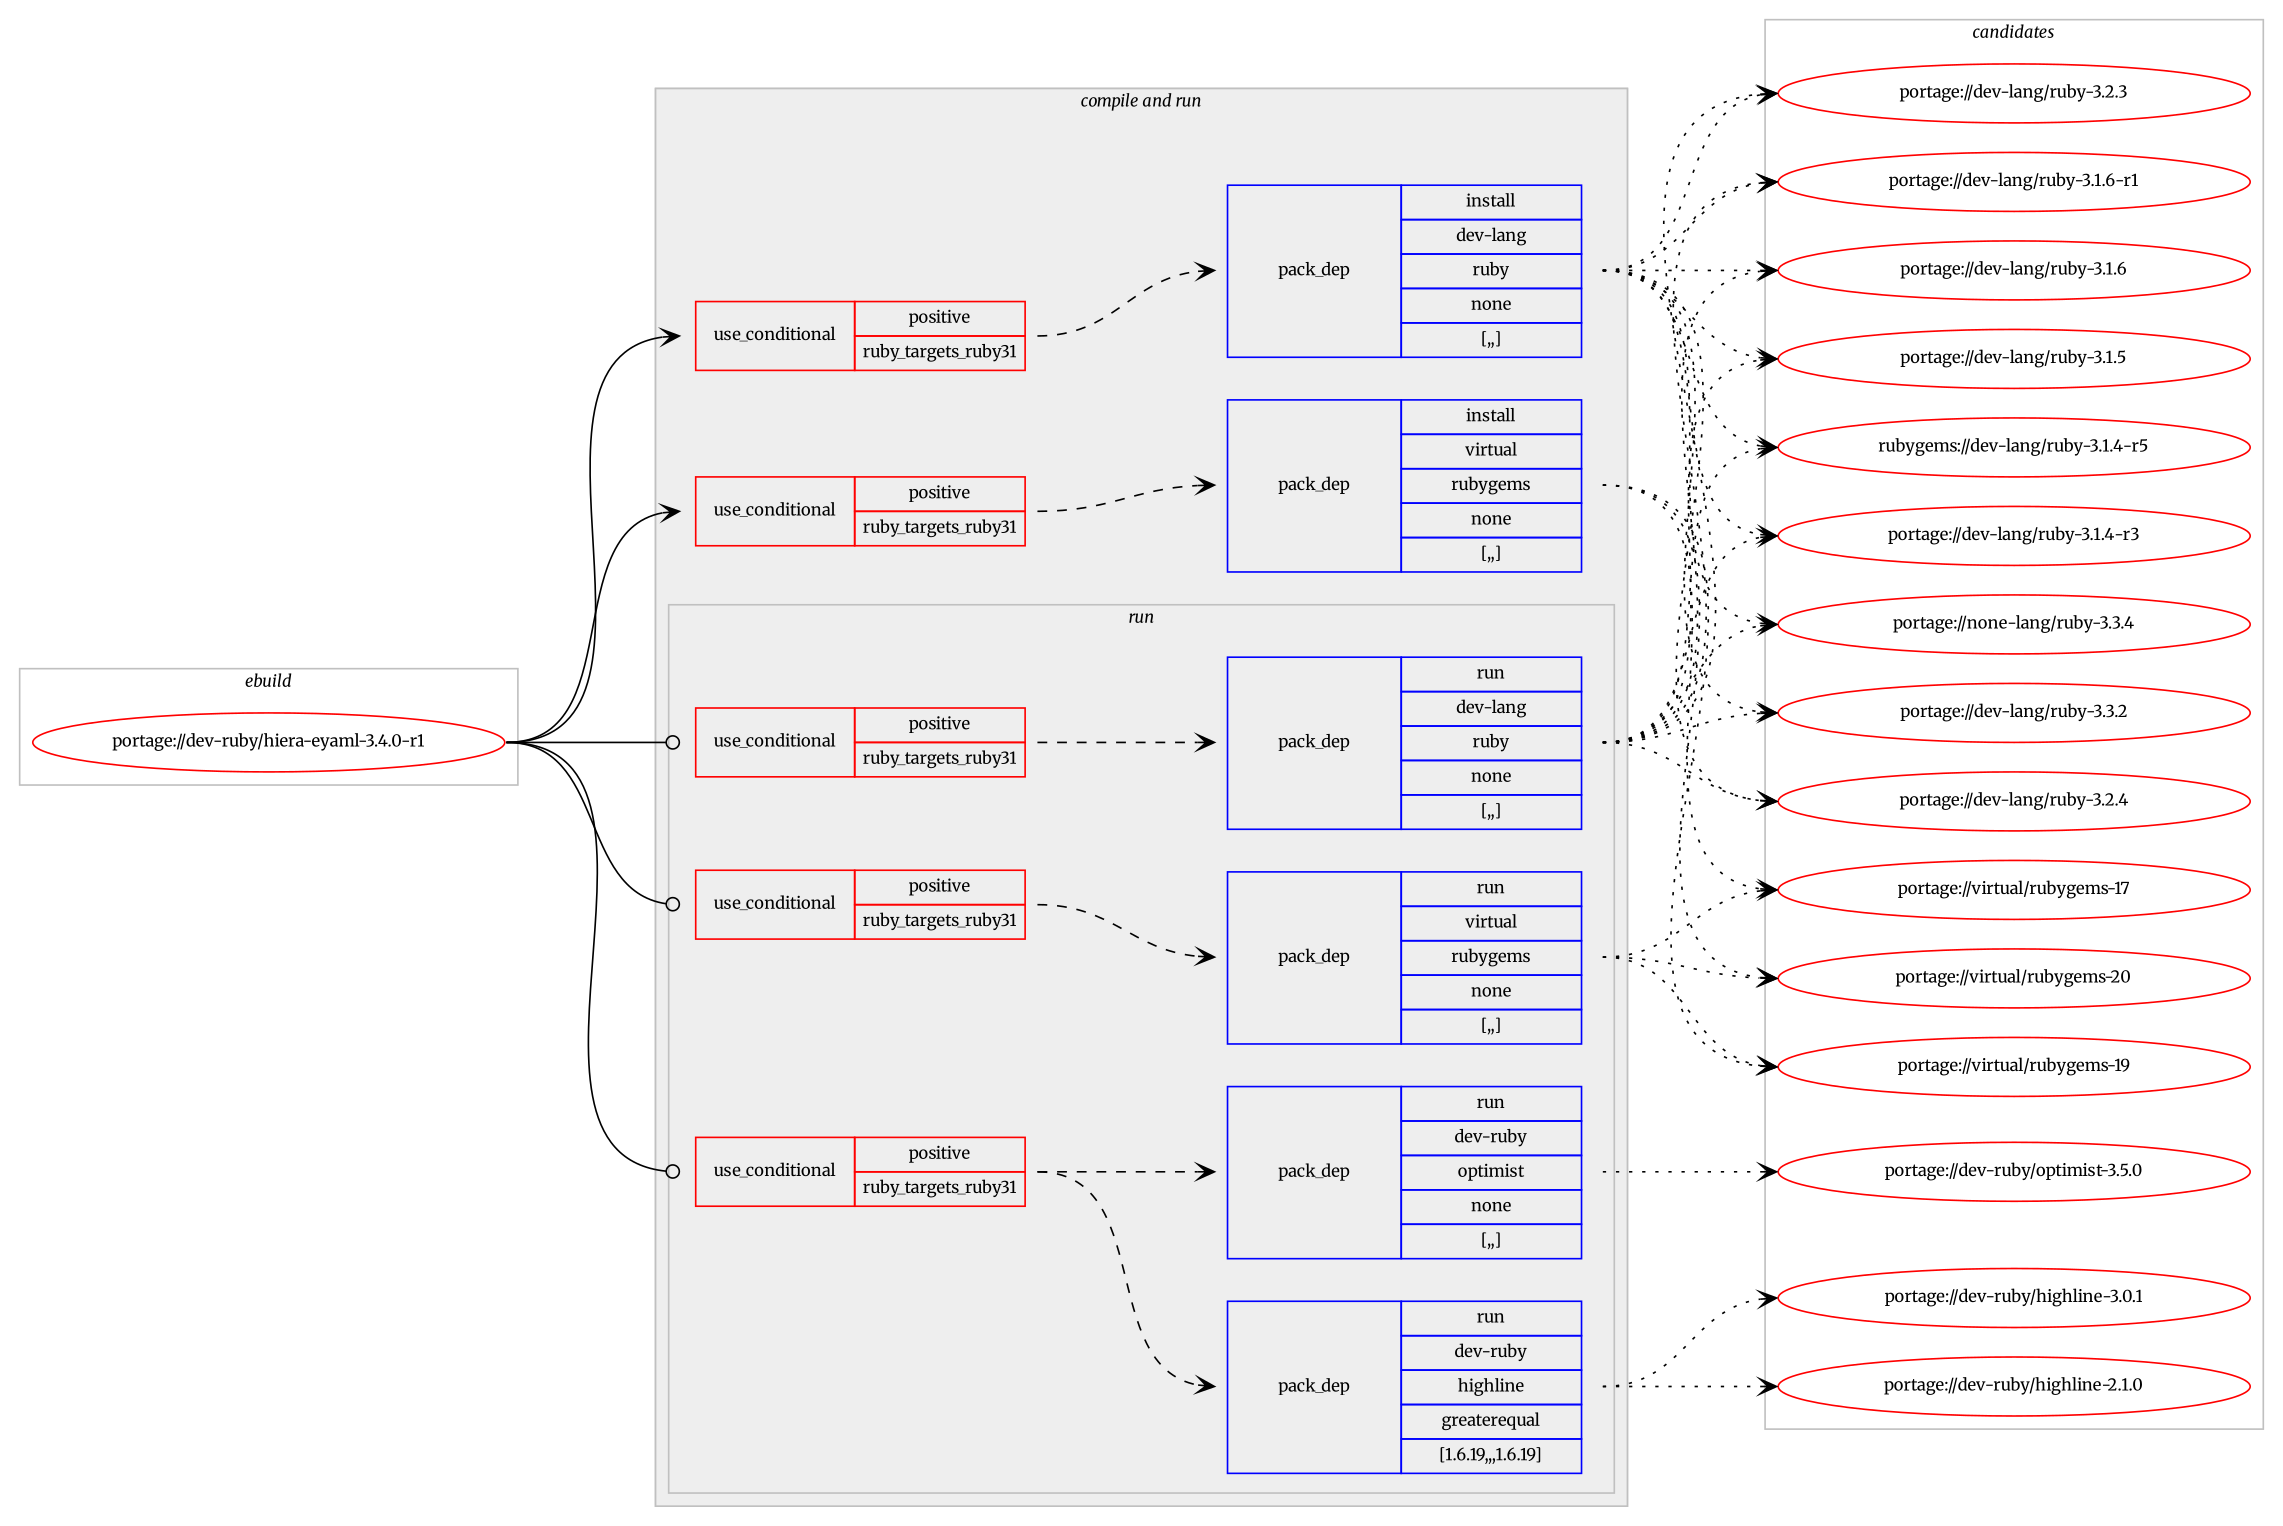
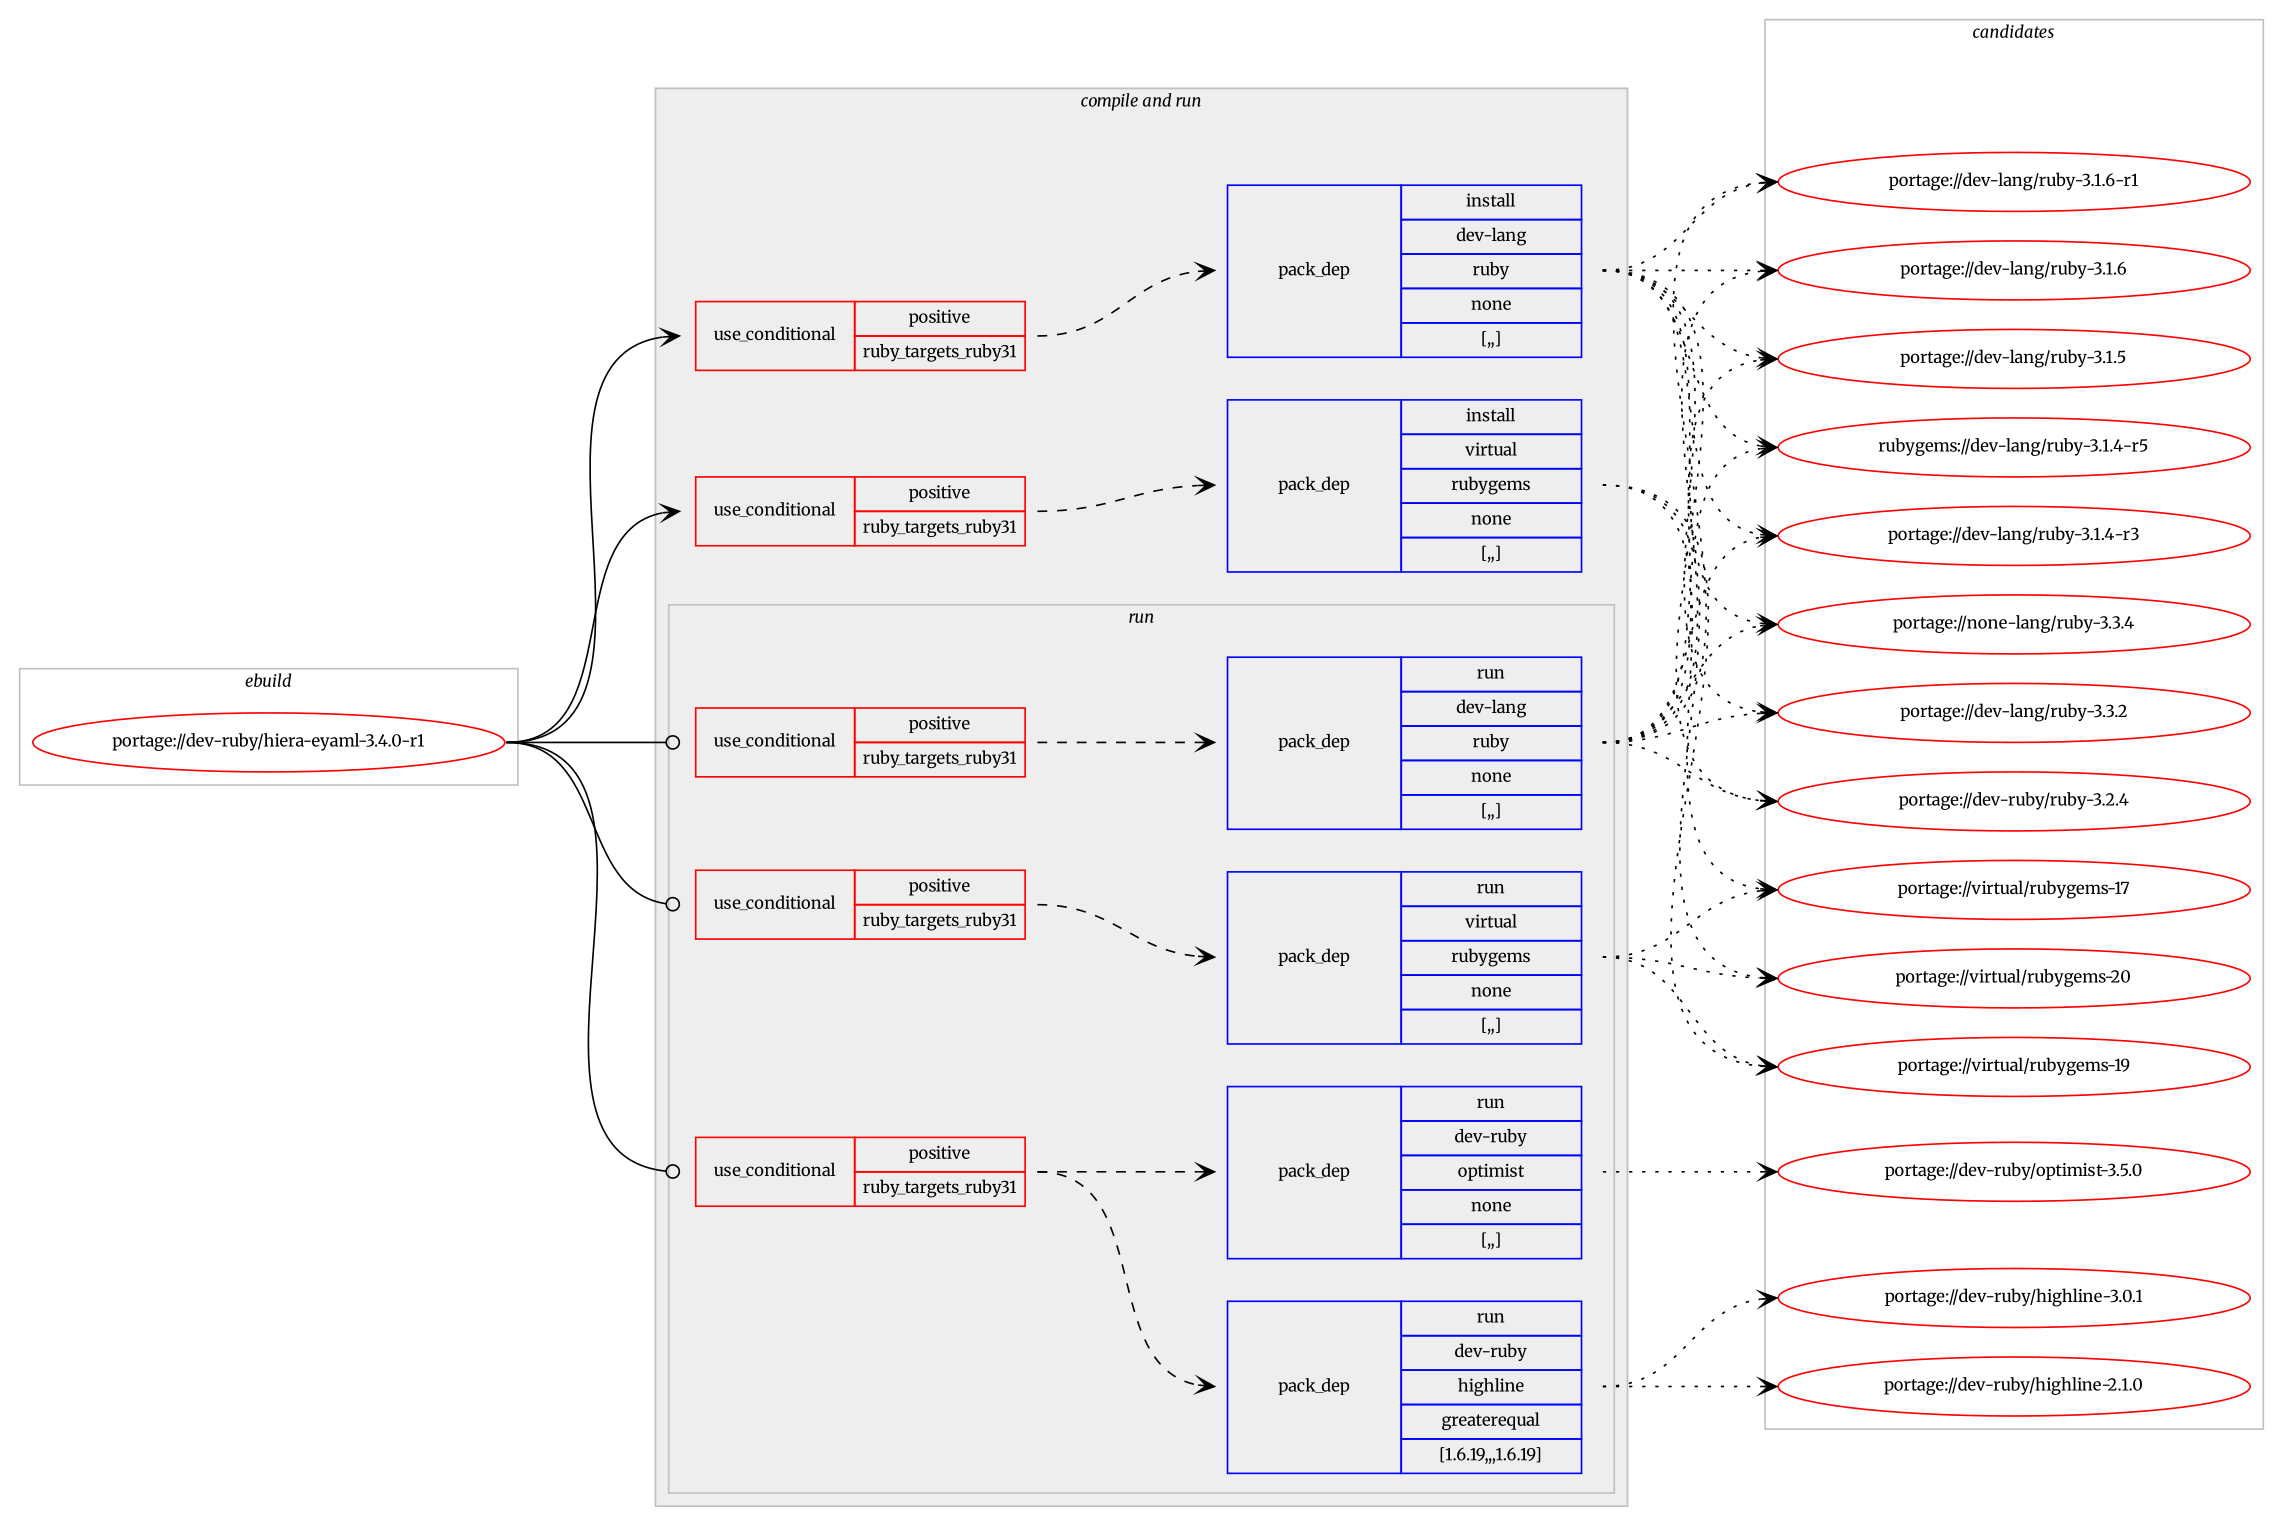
(2014, 93) -> none
(2014, 801) -> (2014, 801)
